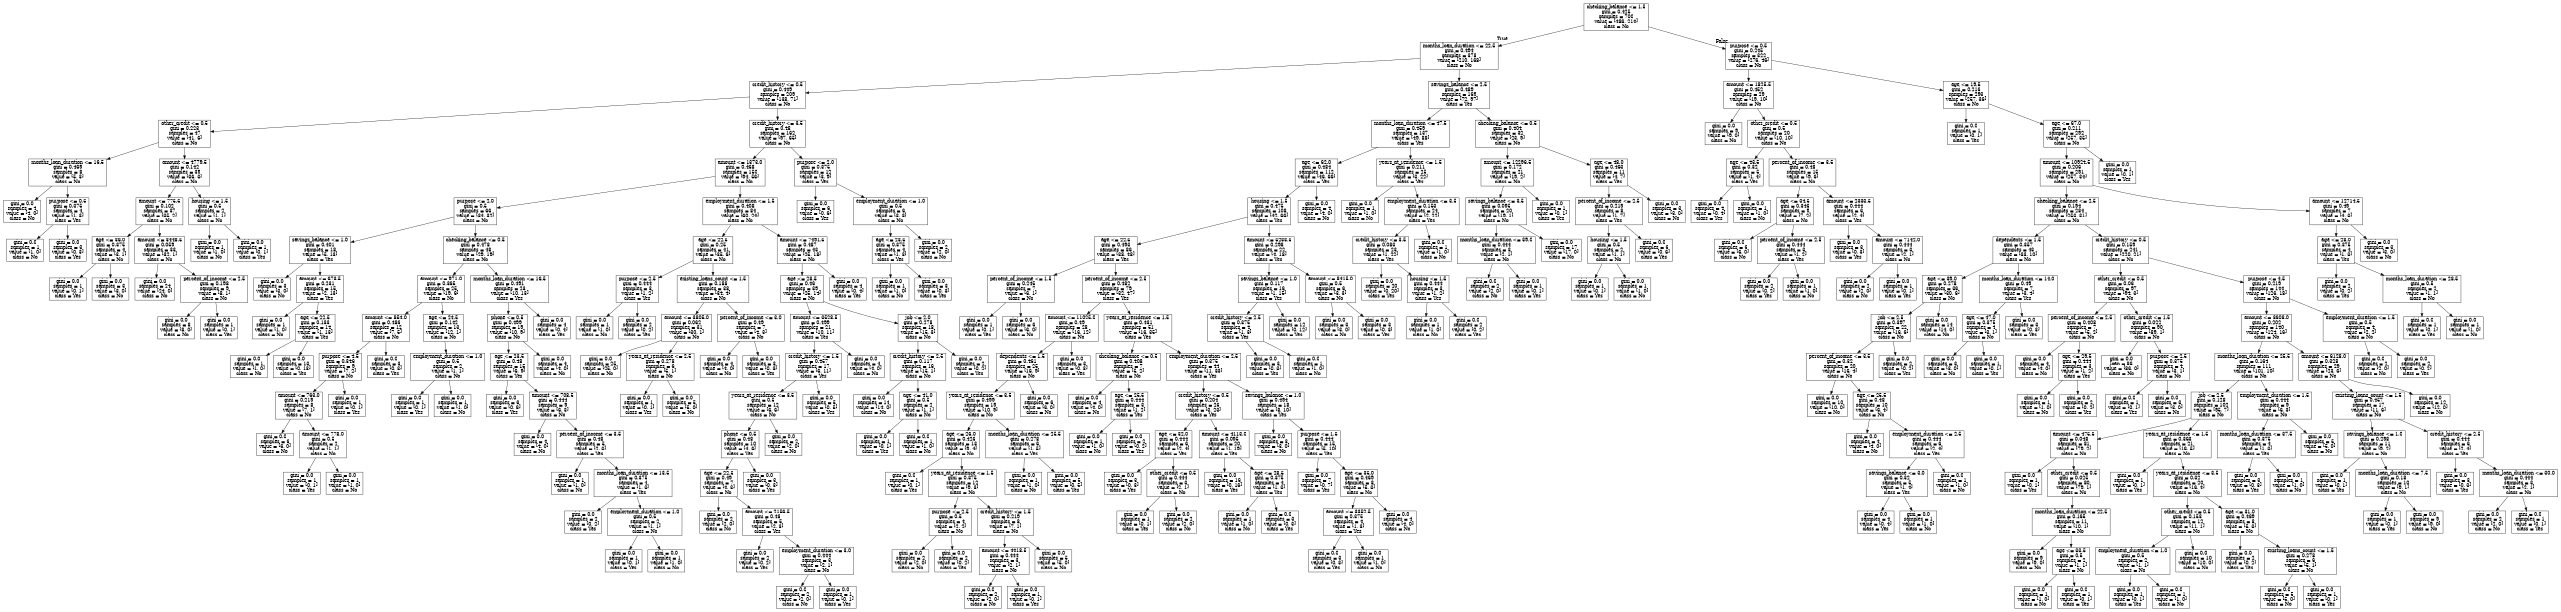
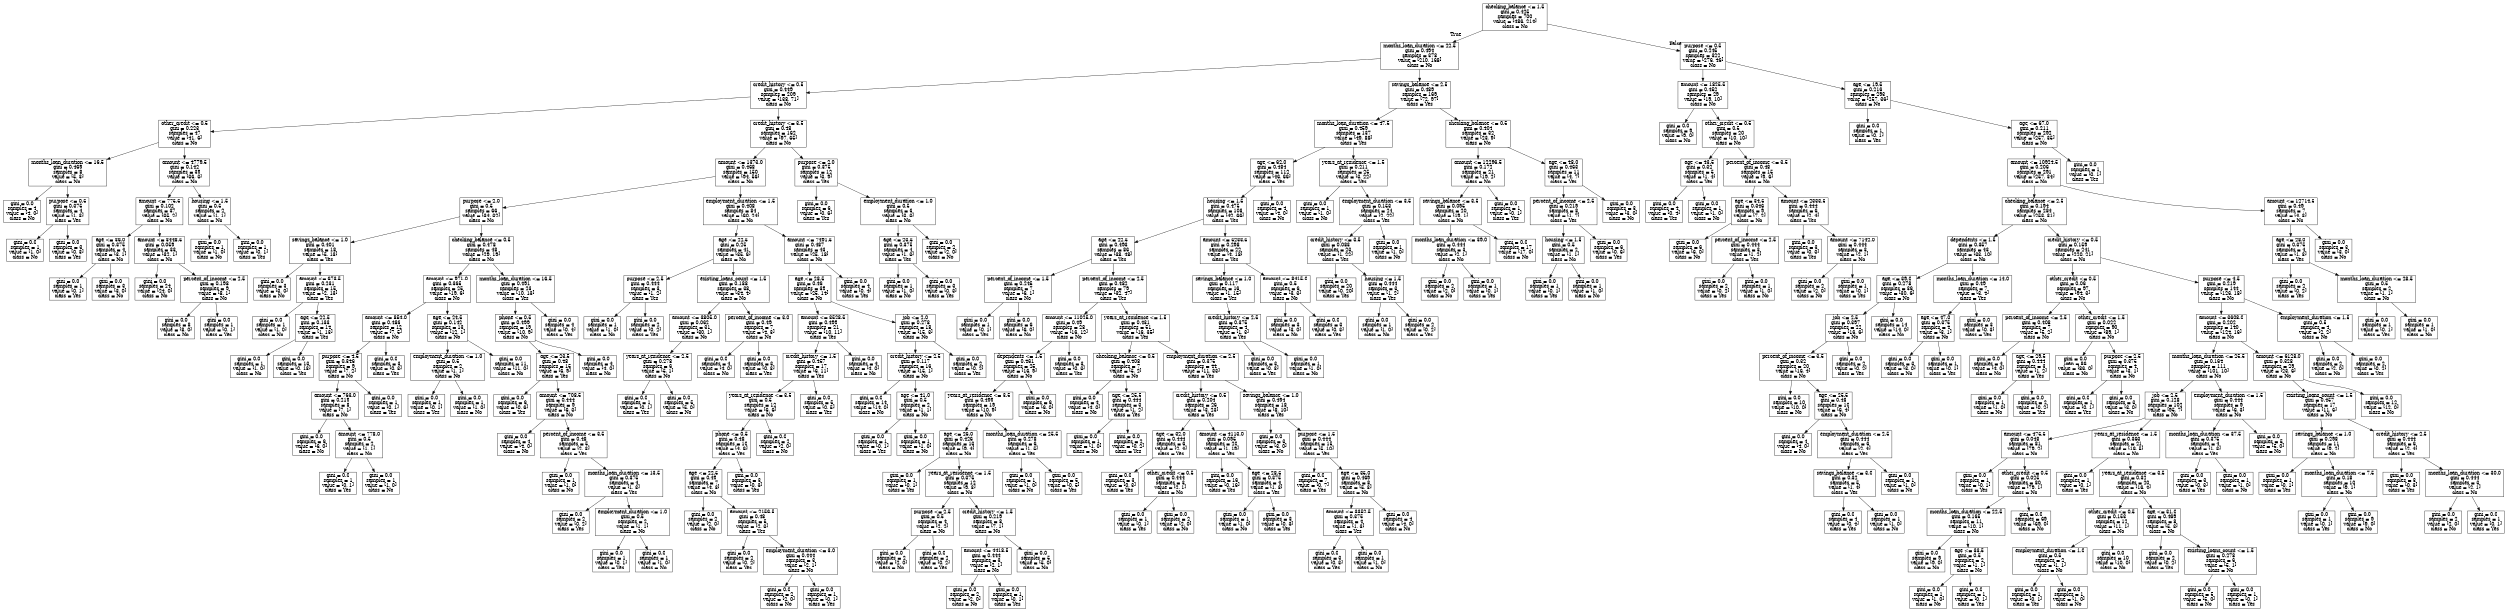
(1289, 328) -> none
none -> (511, 367)
(600, 367) -> none
none -> (2031, 522)
